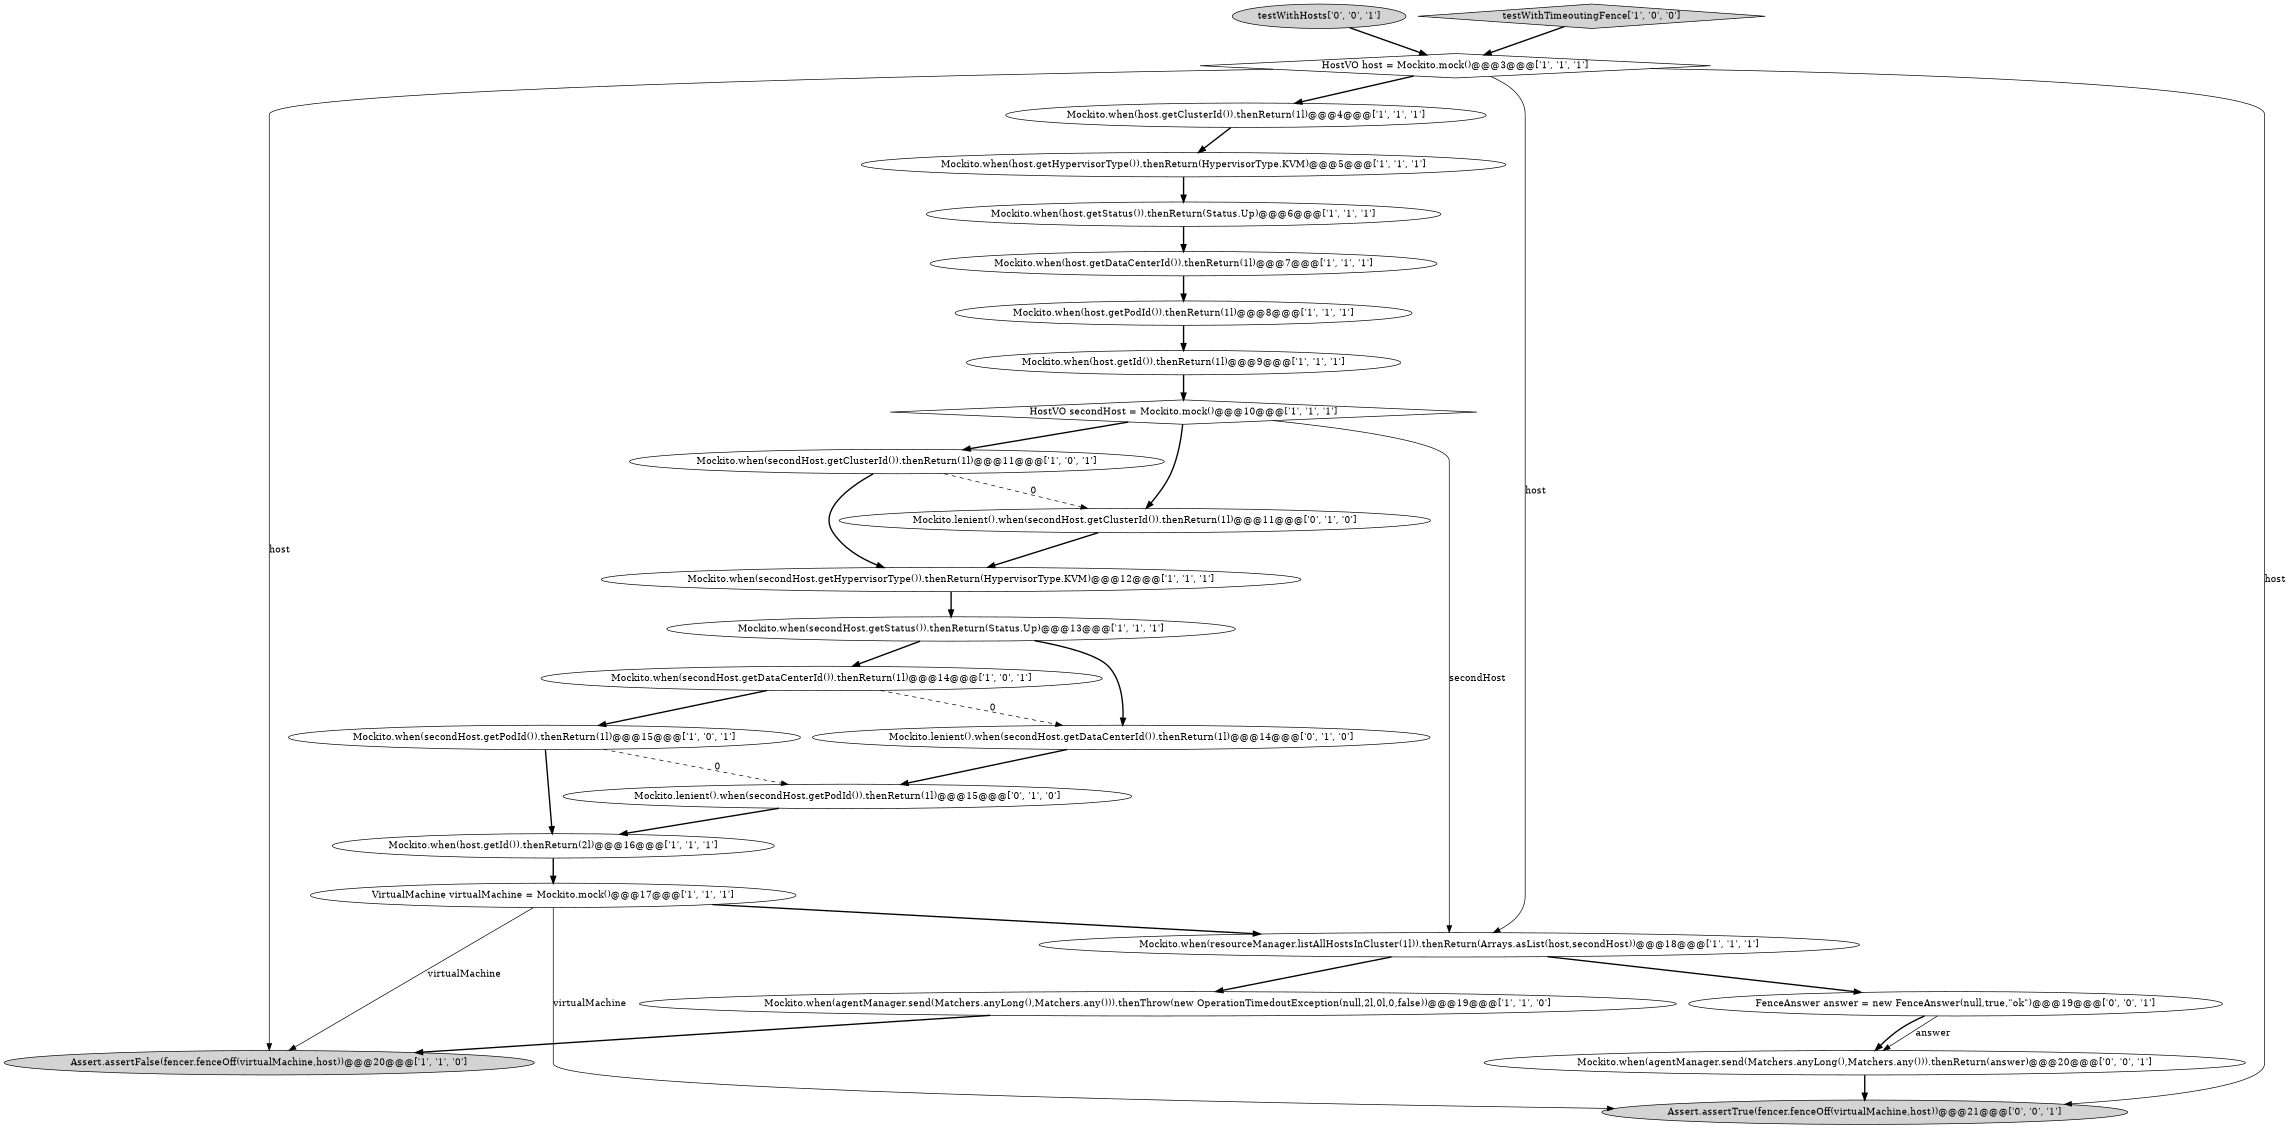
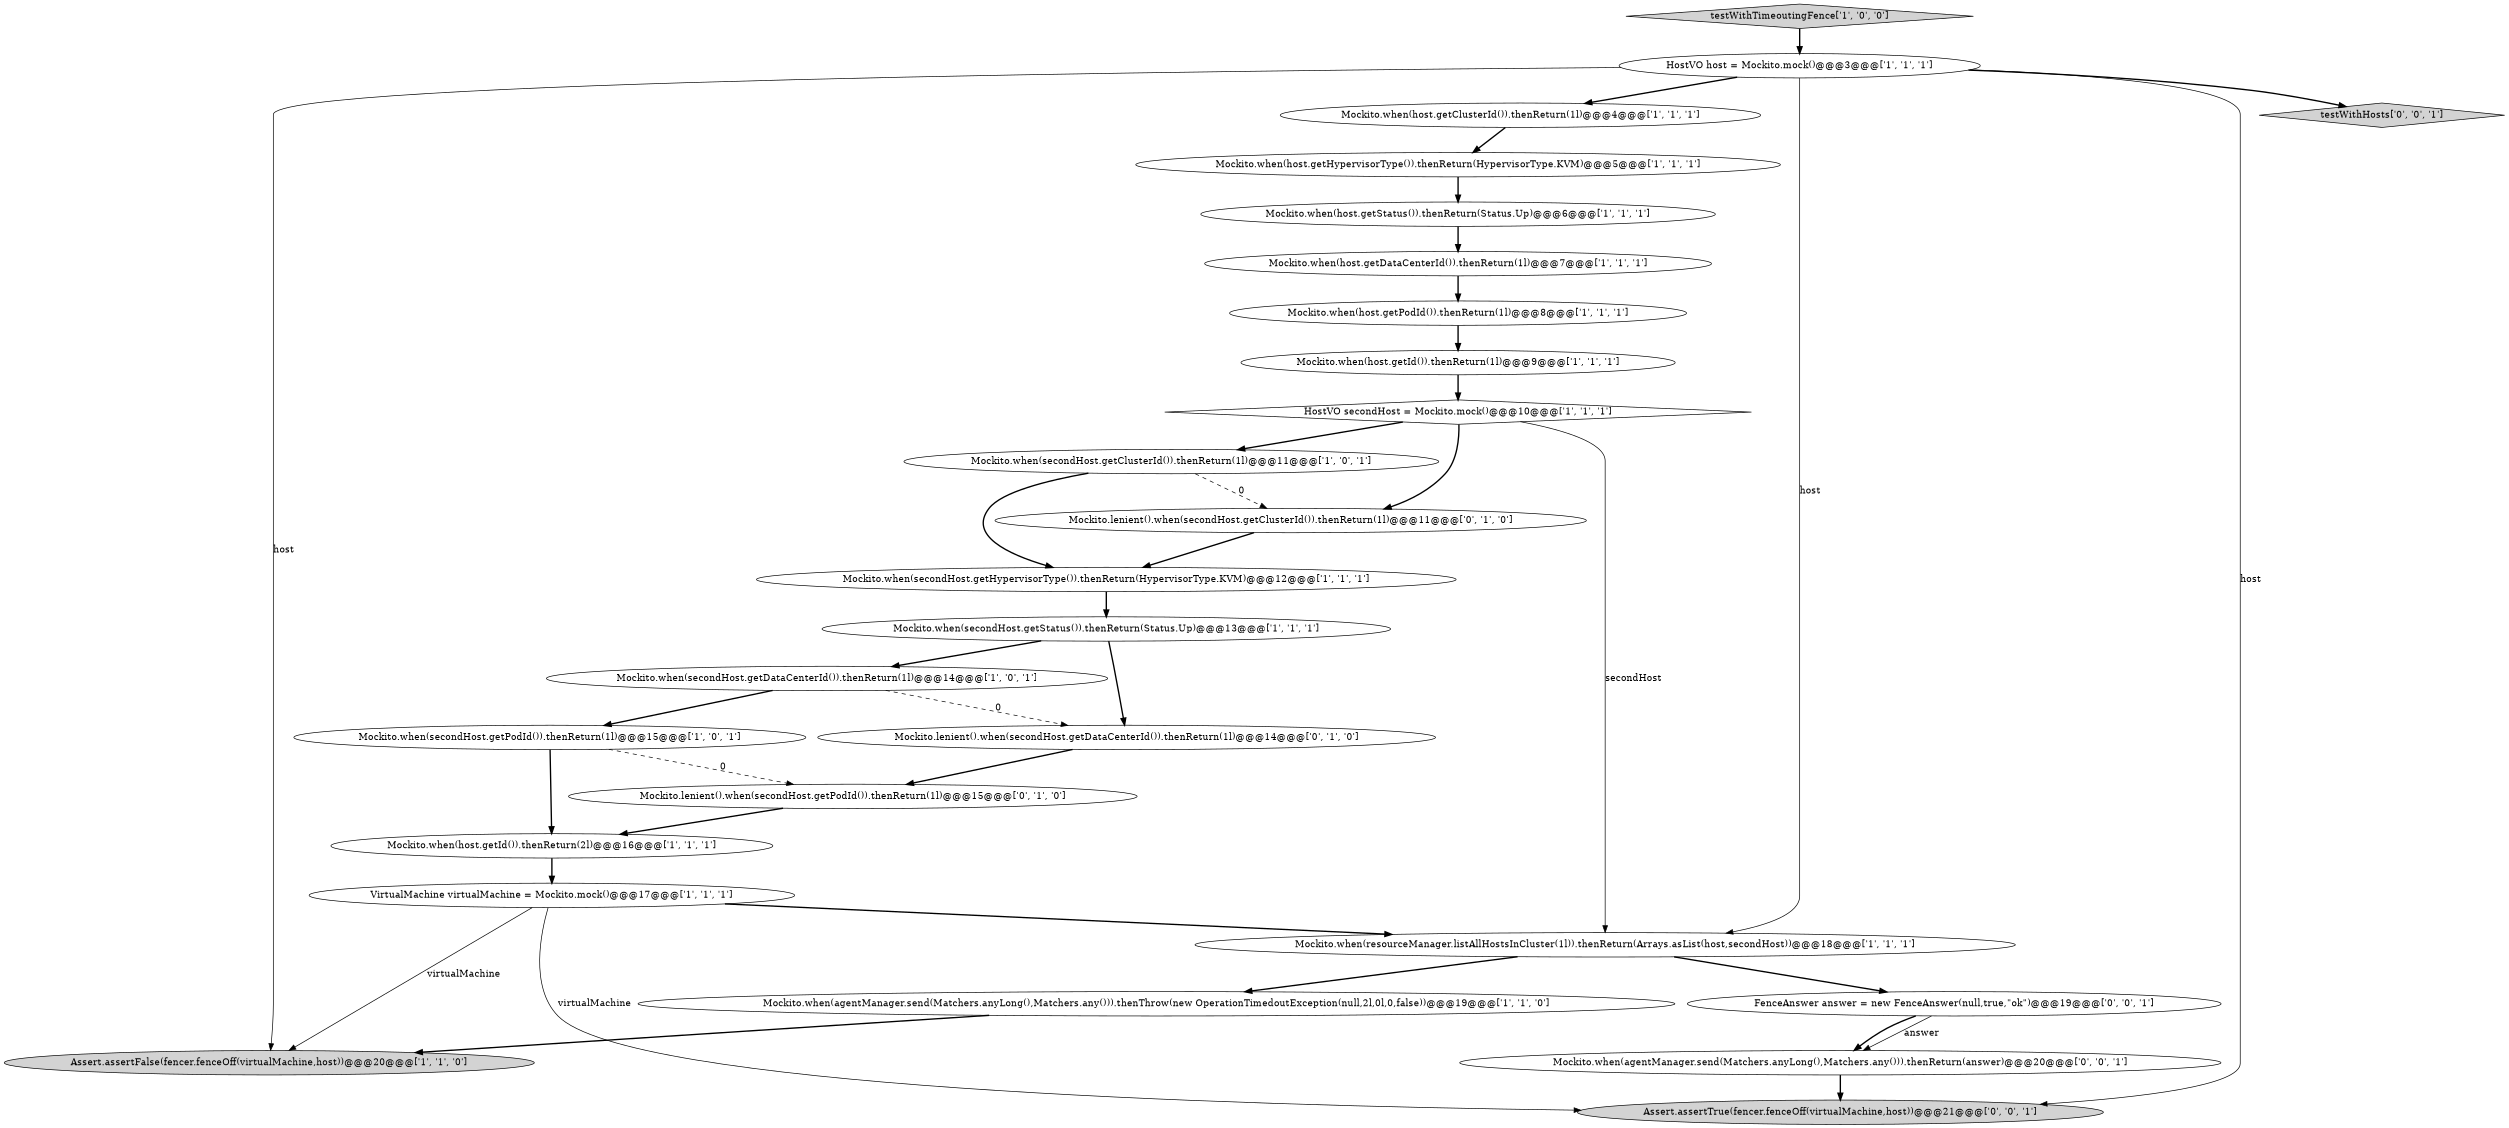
(1319, 16) -> (2382, 115)
(1385, 40) -> (2173, 82)
(1455, 66) -> (1800, 66)
